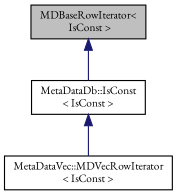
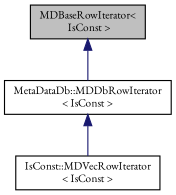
(88, 97) -> (88, 97)
(88, 173) -> (88, 173)
